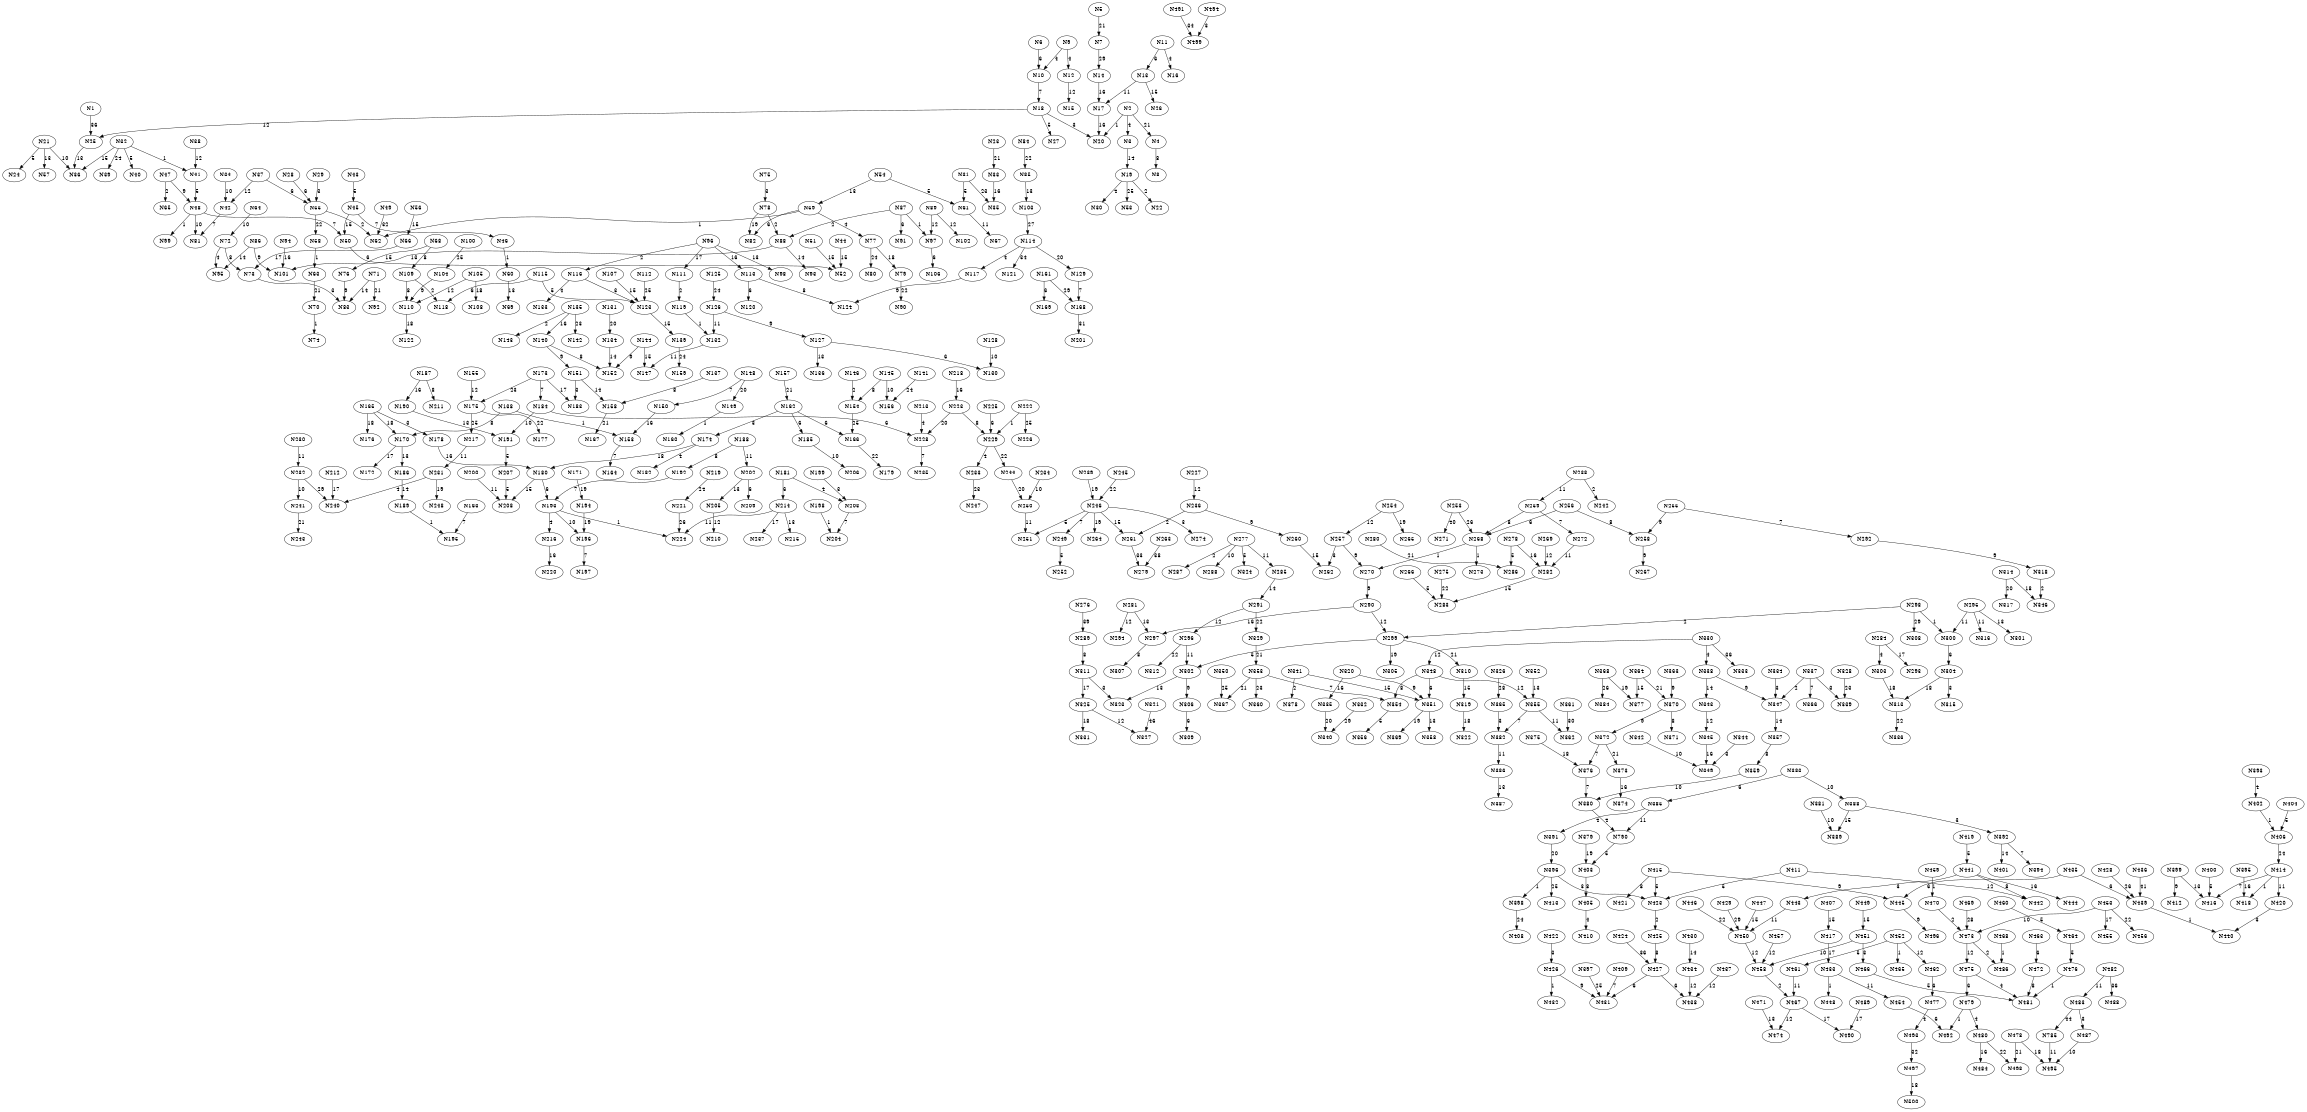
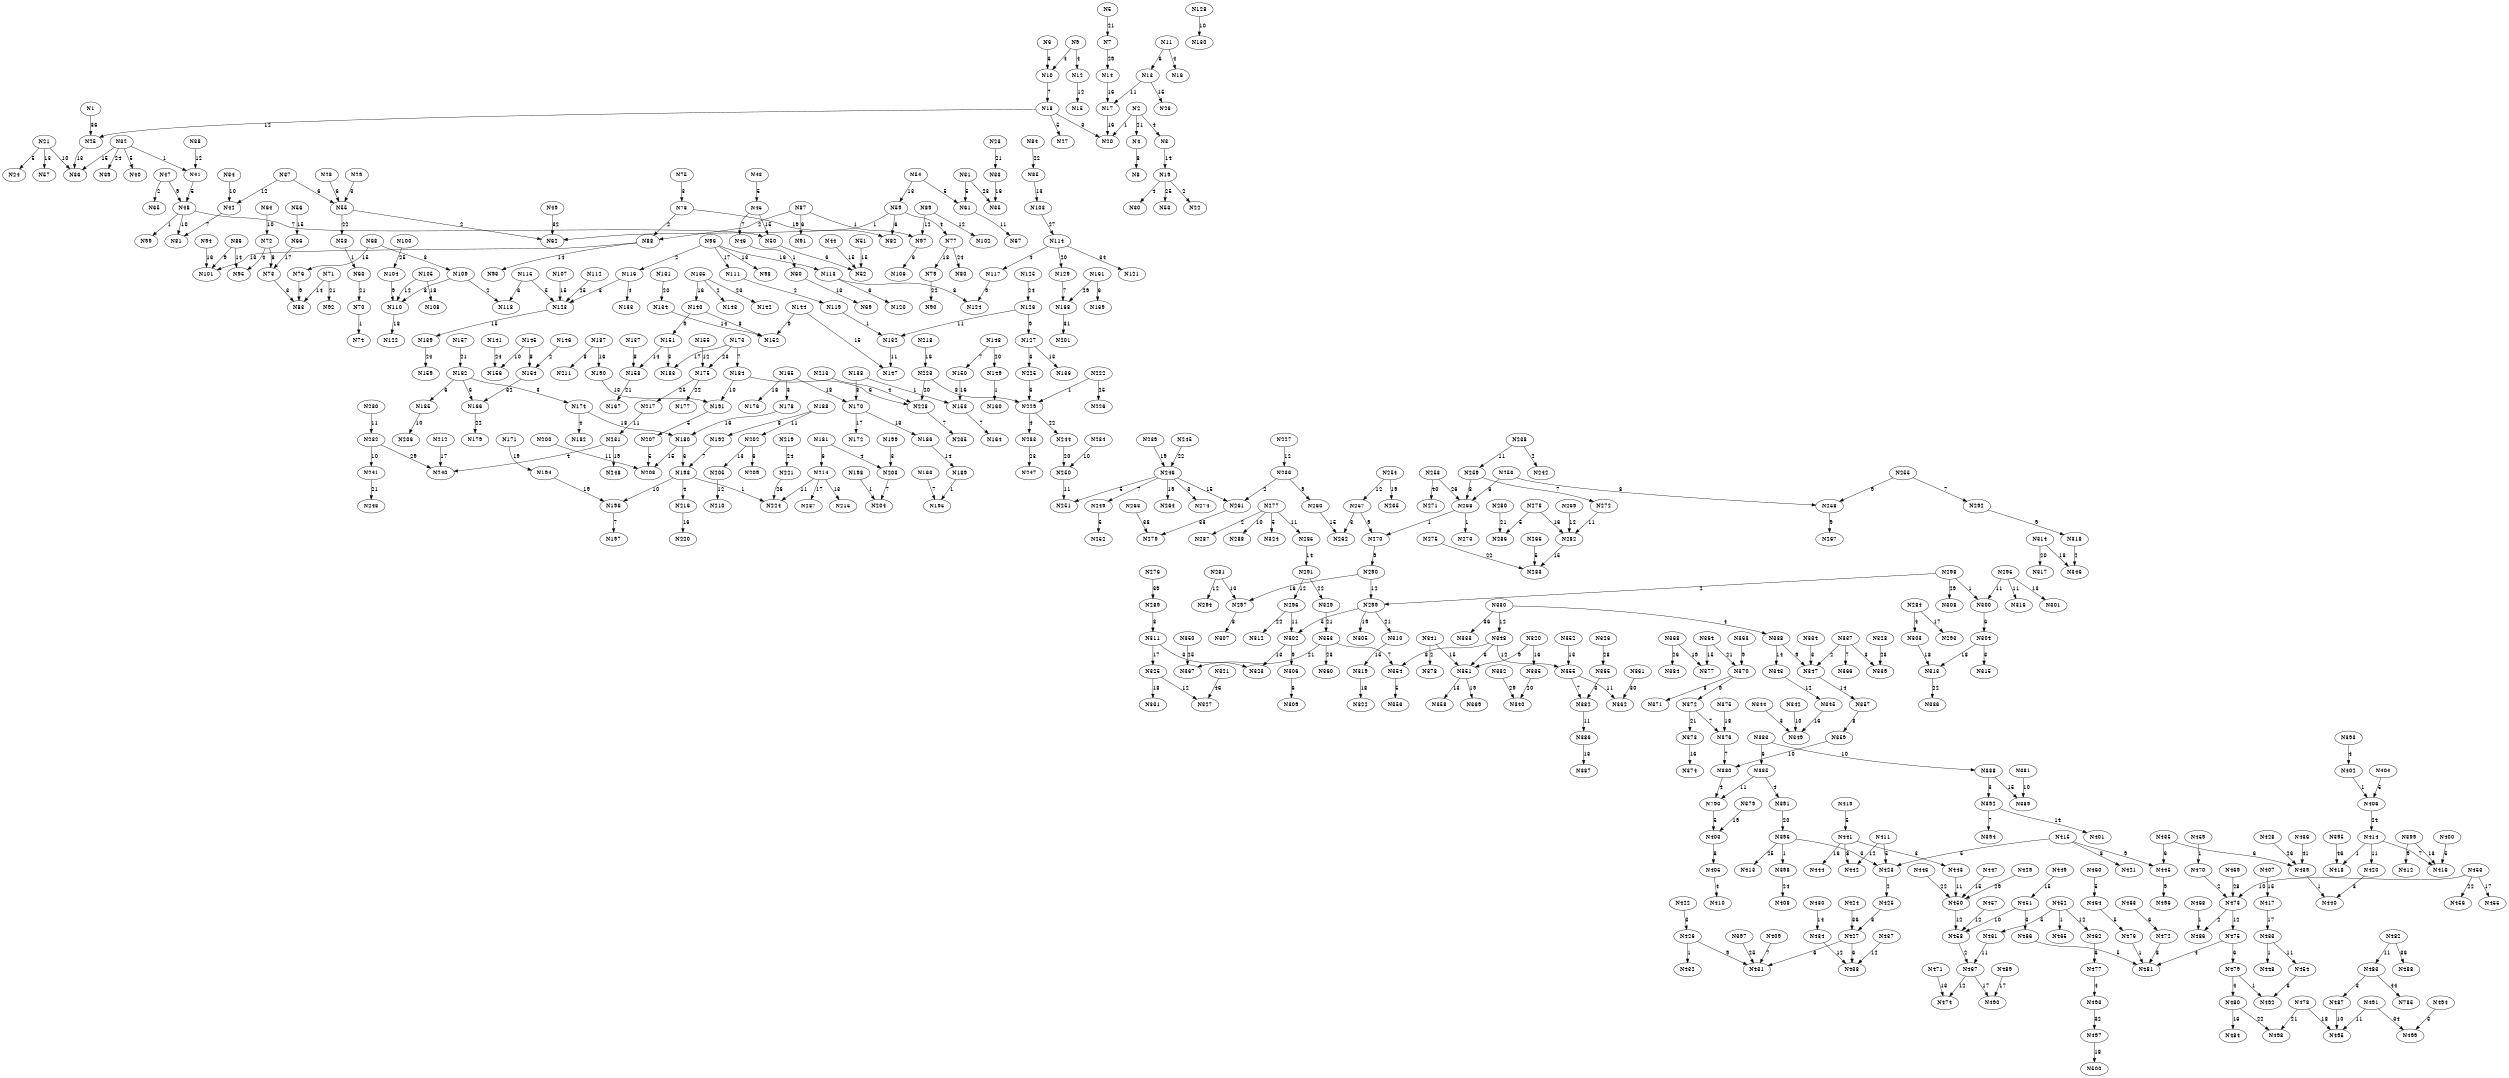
(904, 352) -> (1029, 355)
(856, 423) -> (510, 390)
(2248, 887) -> (2340, 854)
(2050, 1051) -> (2356, 1018)
